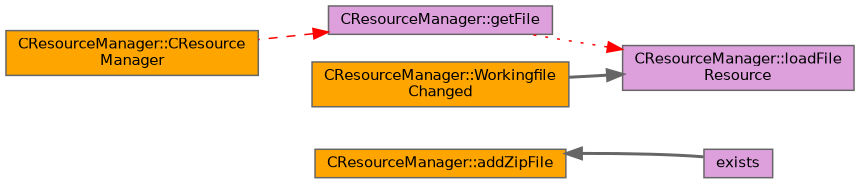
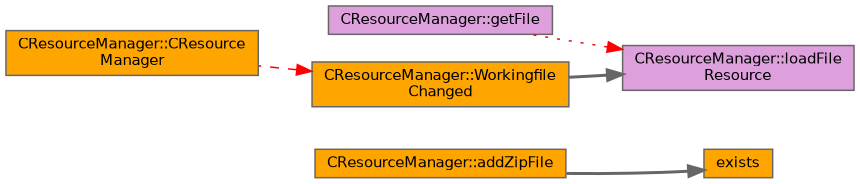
(286, 37) -> (278, 68)
(643, 154) -> (627, 173)
(738, 163) -> (738, 163)
